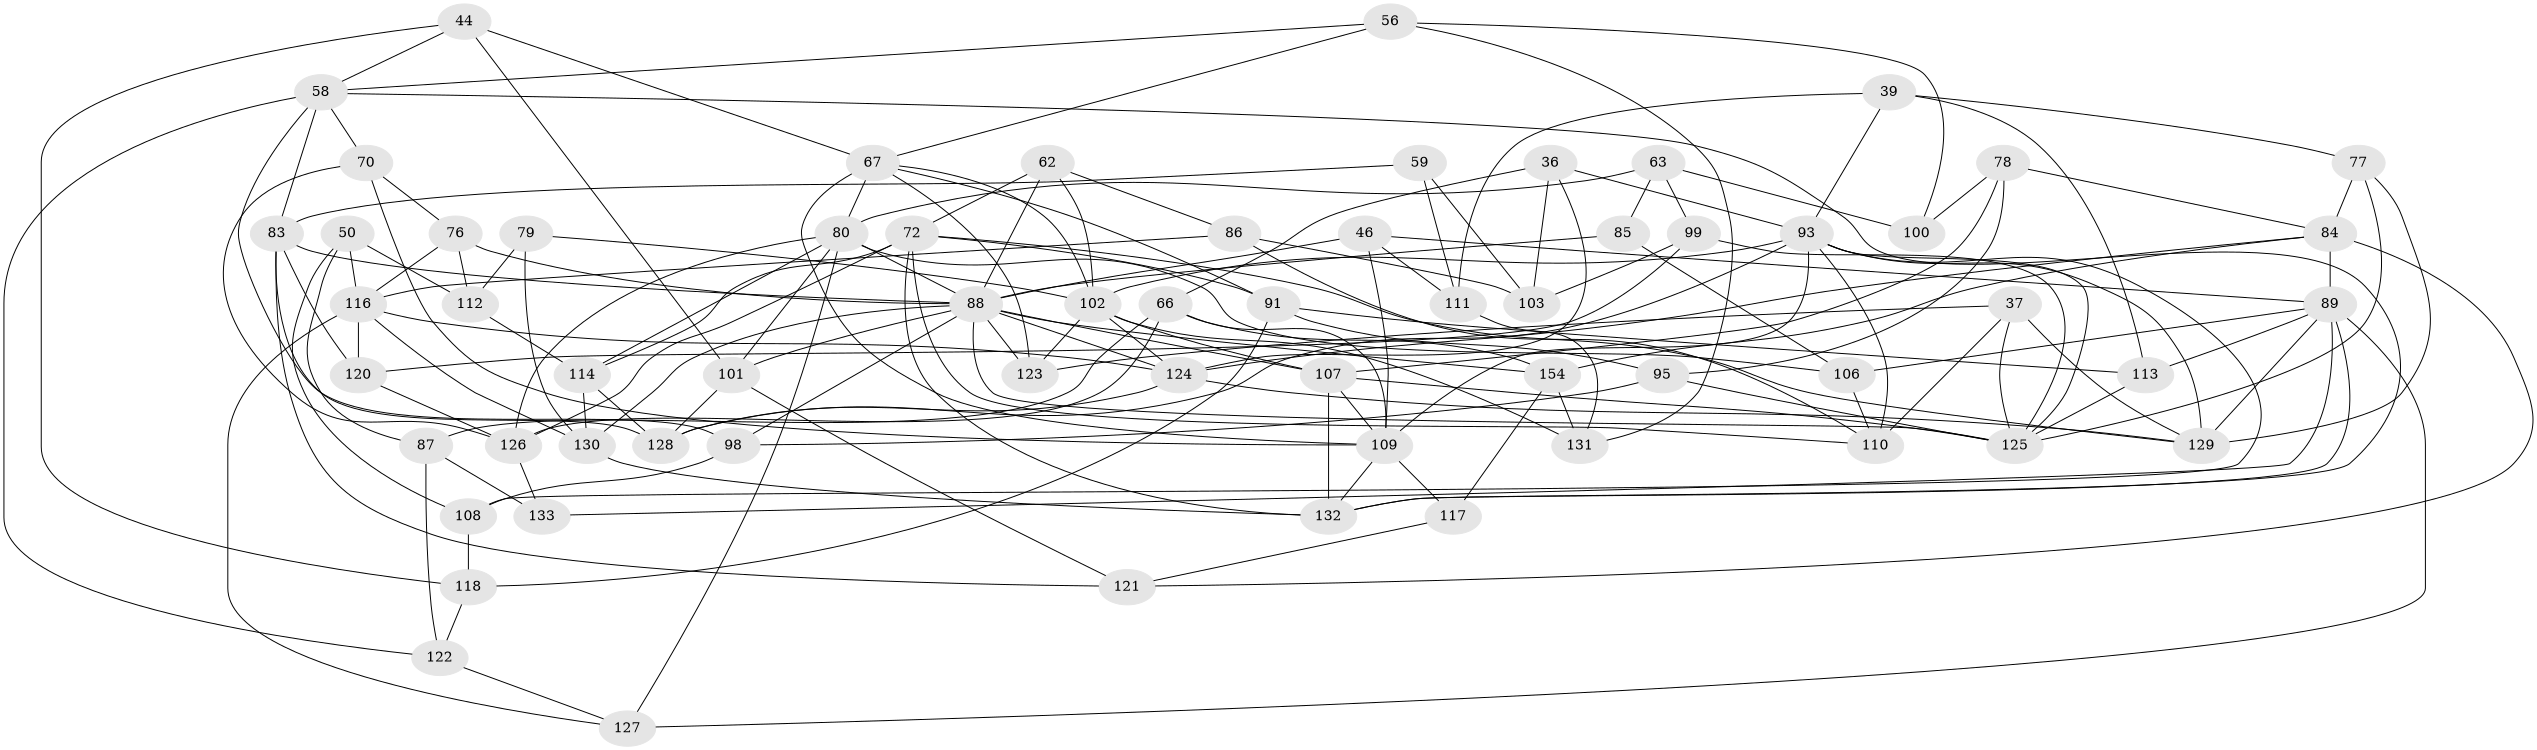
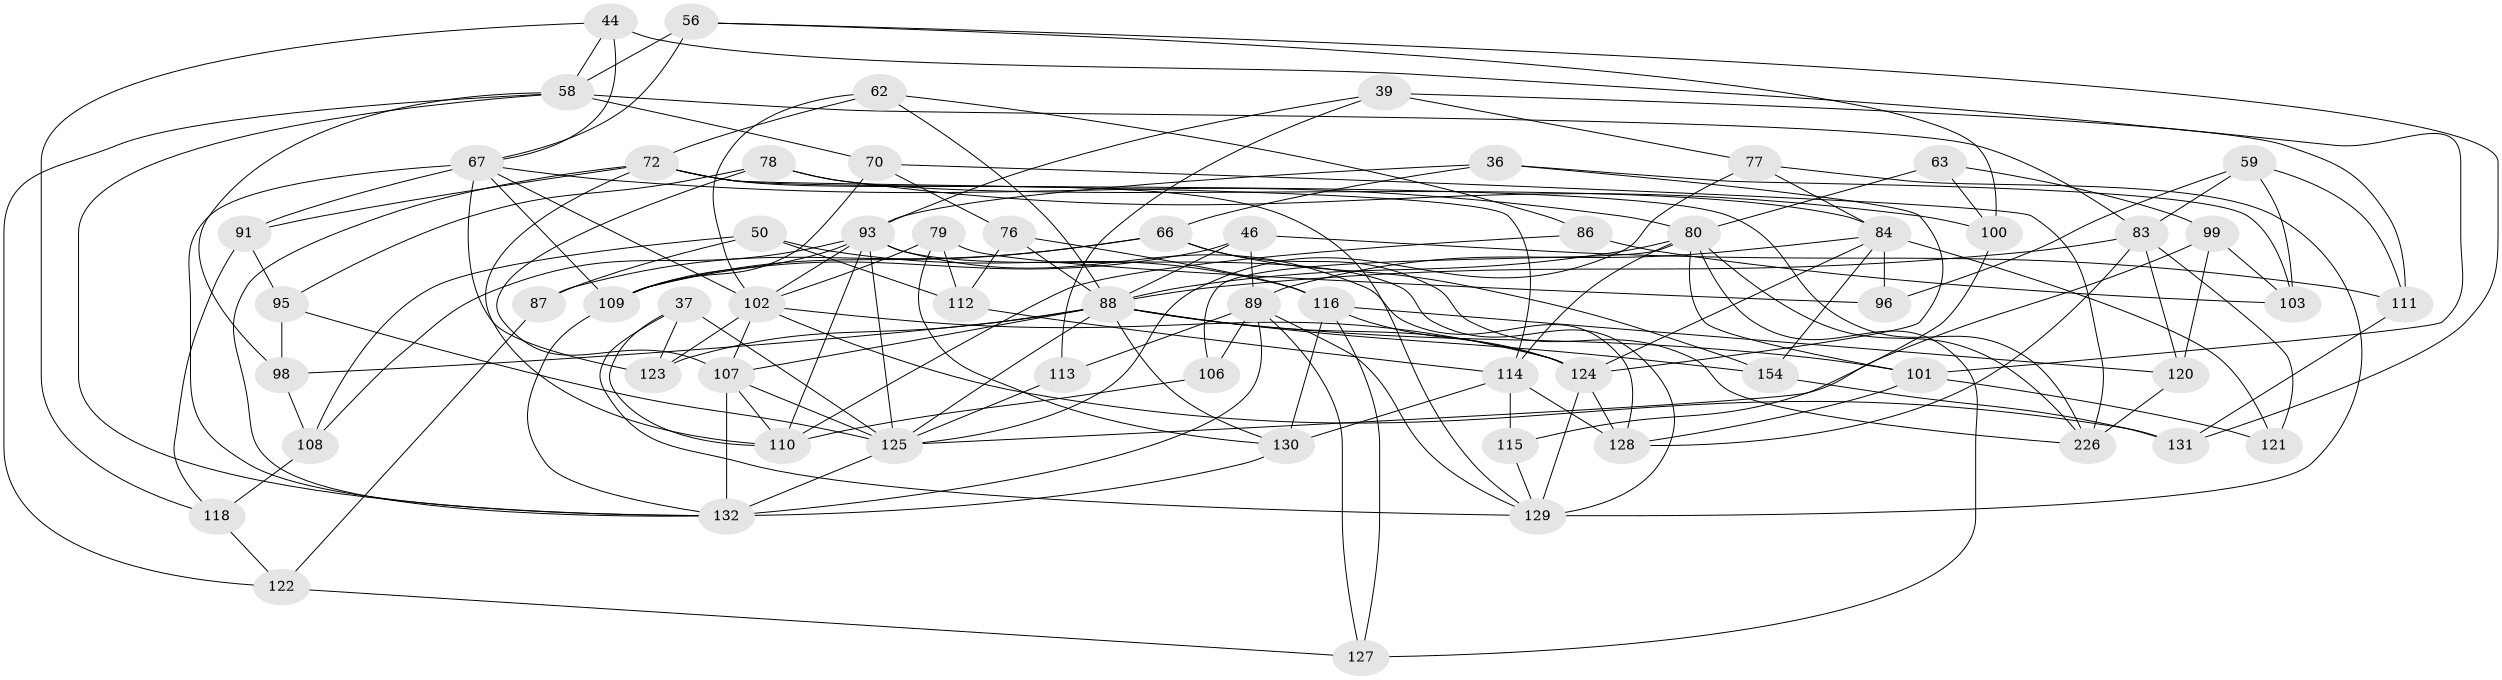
(1623, 234) -> none
(775, 263) -> none
none -> (1884, 304)
(1749, 347) -> none
(1357, 410) -> (755, 410)
none -> (219, 444)
(514, 446) -> (2088, 446)
none -> (1510, 446)
none -> (808, 482)
(542, 517) -> none
(1453, 517) -> none
